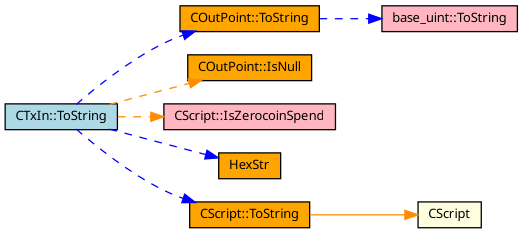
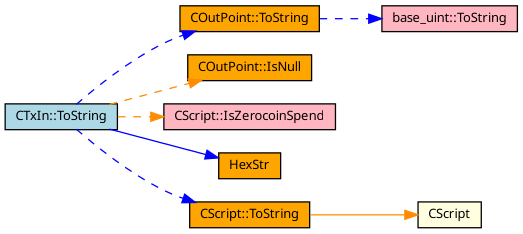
(158, 142) -> (158, 142)
